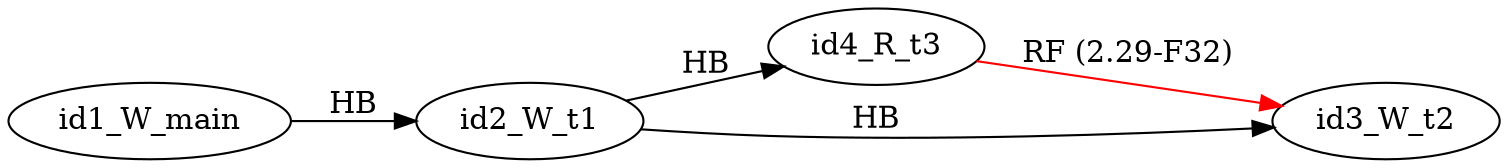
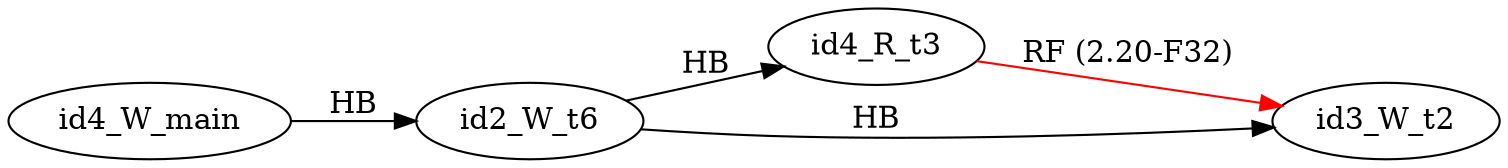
(1128, 54) -> (1128, 54)
(150, 121) -> (150, 121)
(530, 121) -> (530, 121)
